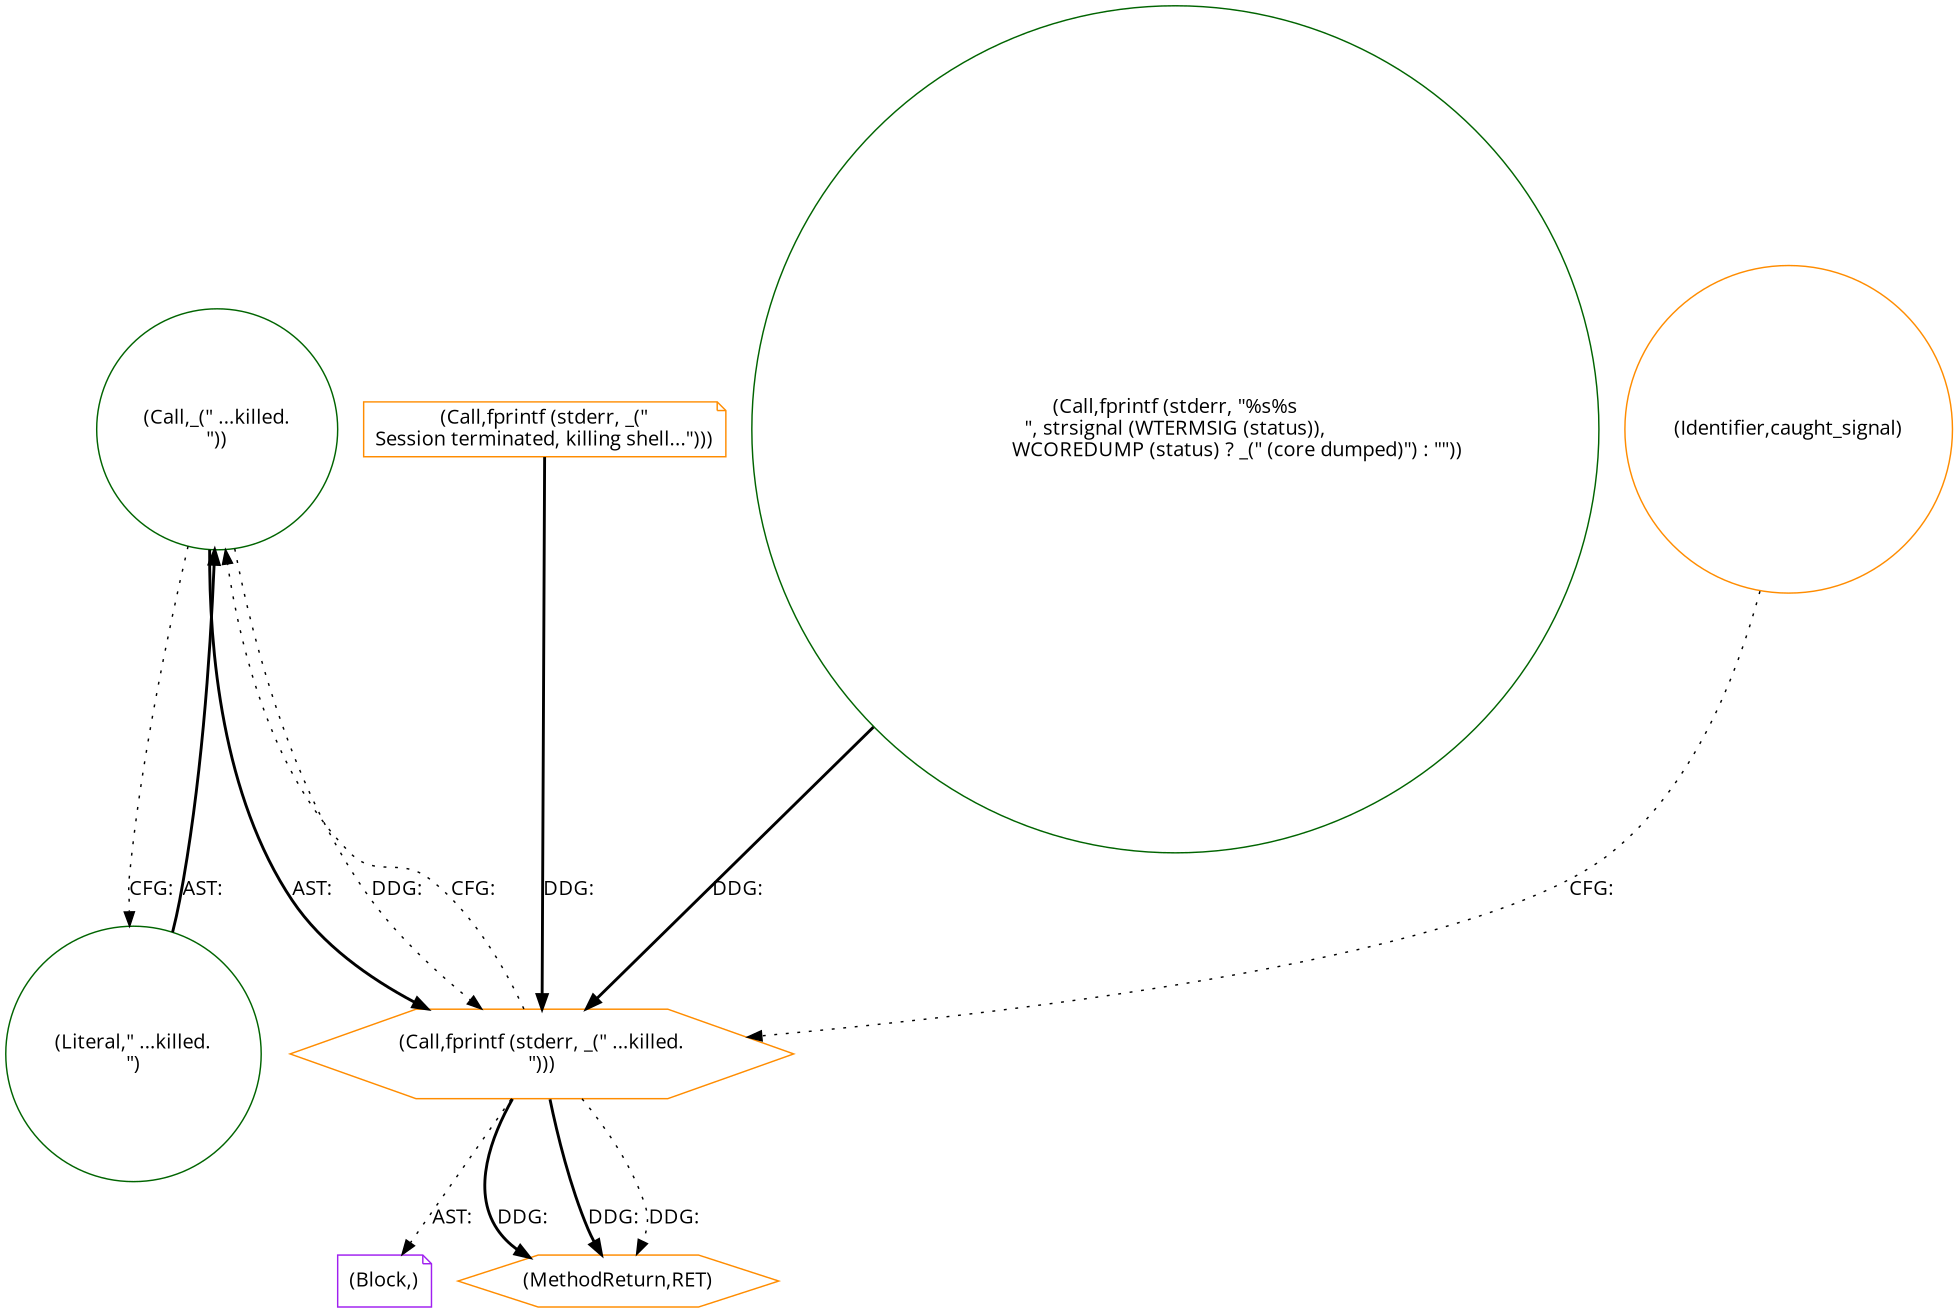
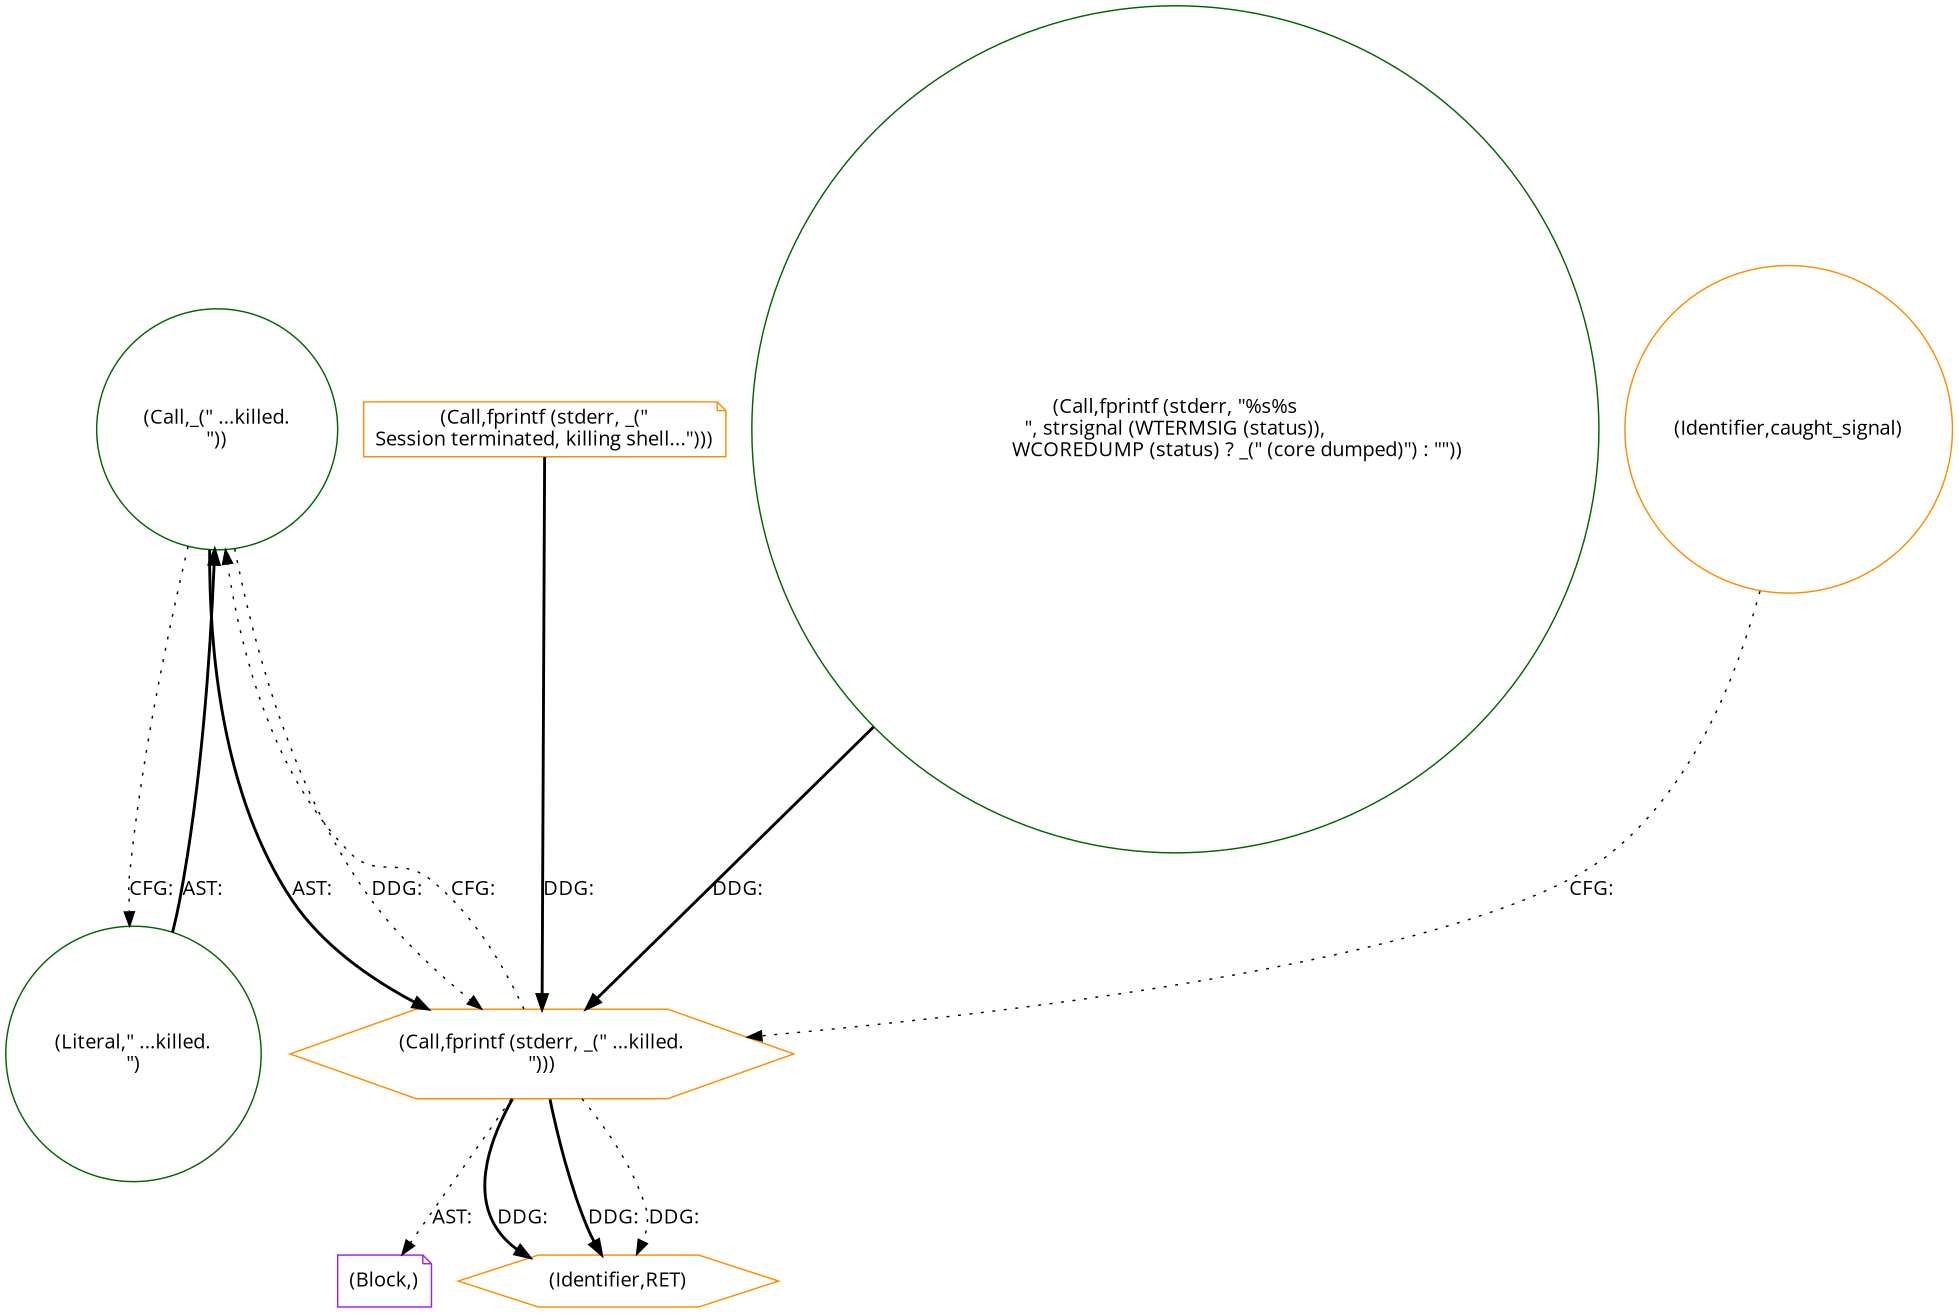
(618, 1281) -> (618, 1281)
